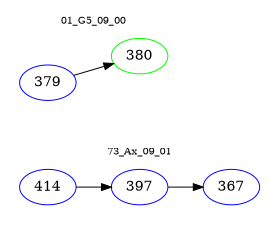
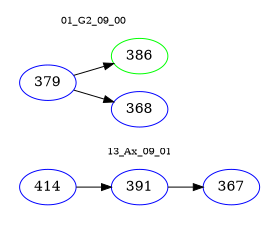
(94, 21) -> (94, 21)
(140, 56) -> (140, 56)
none -> (140, 109)
(140, 152) -> (140, 152)
(140, 187) -> (140, 187)
